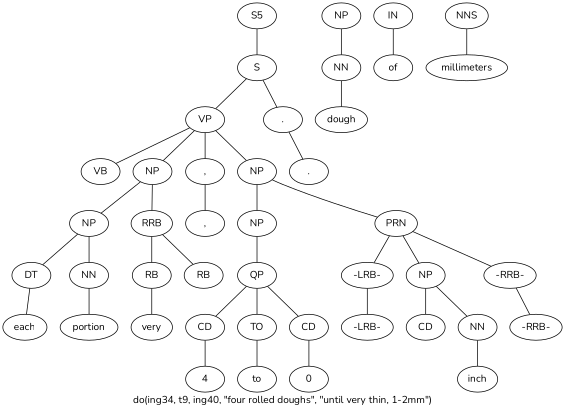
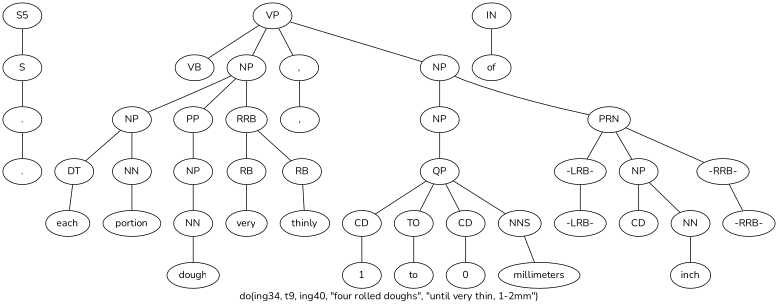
(231, 94) -> none
none -> (193, 120)
none -> (479, 197)
none -> (305, 223)
(205, 379) -> (362, 275)
